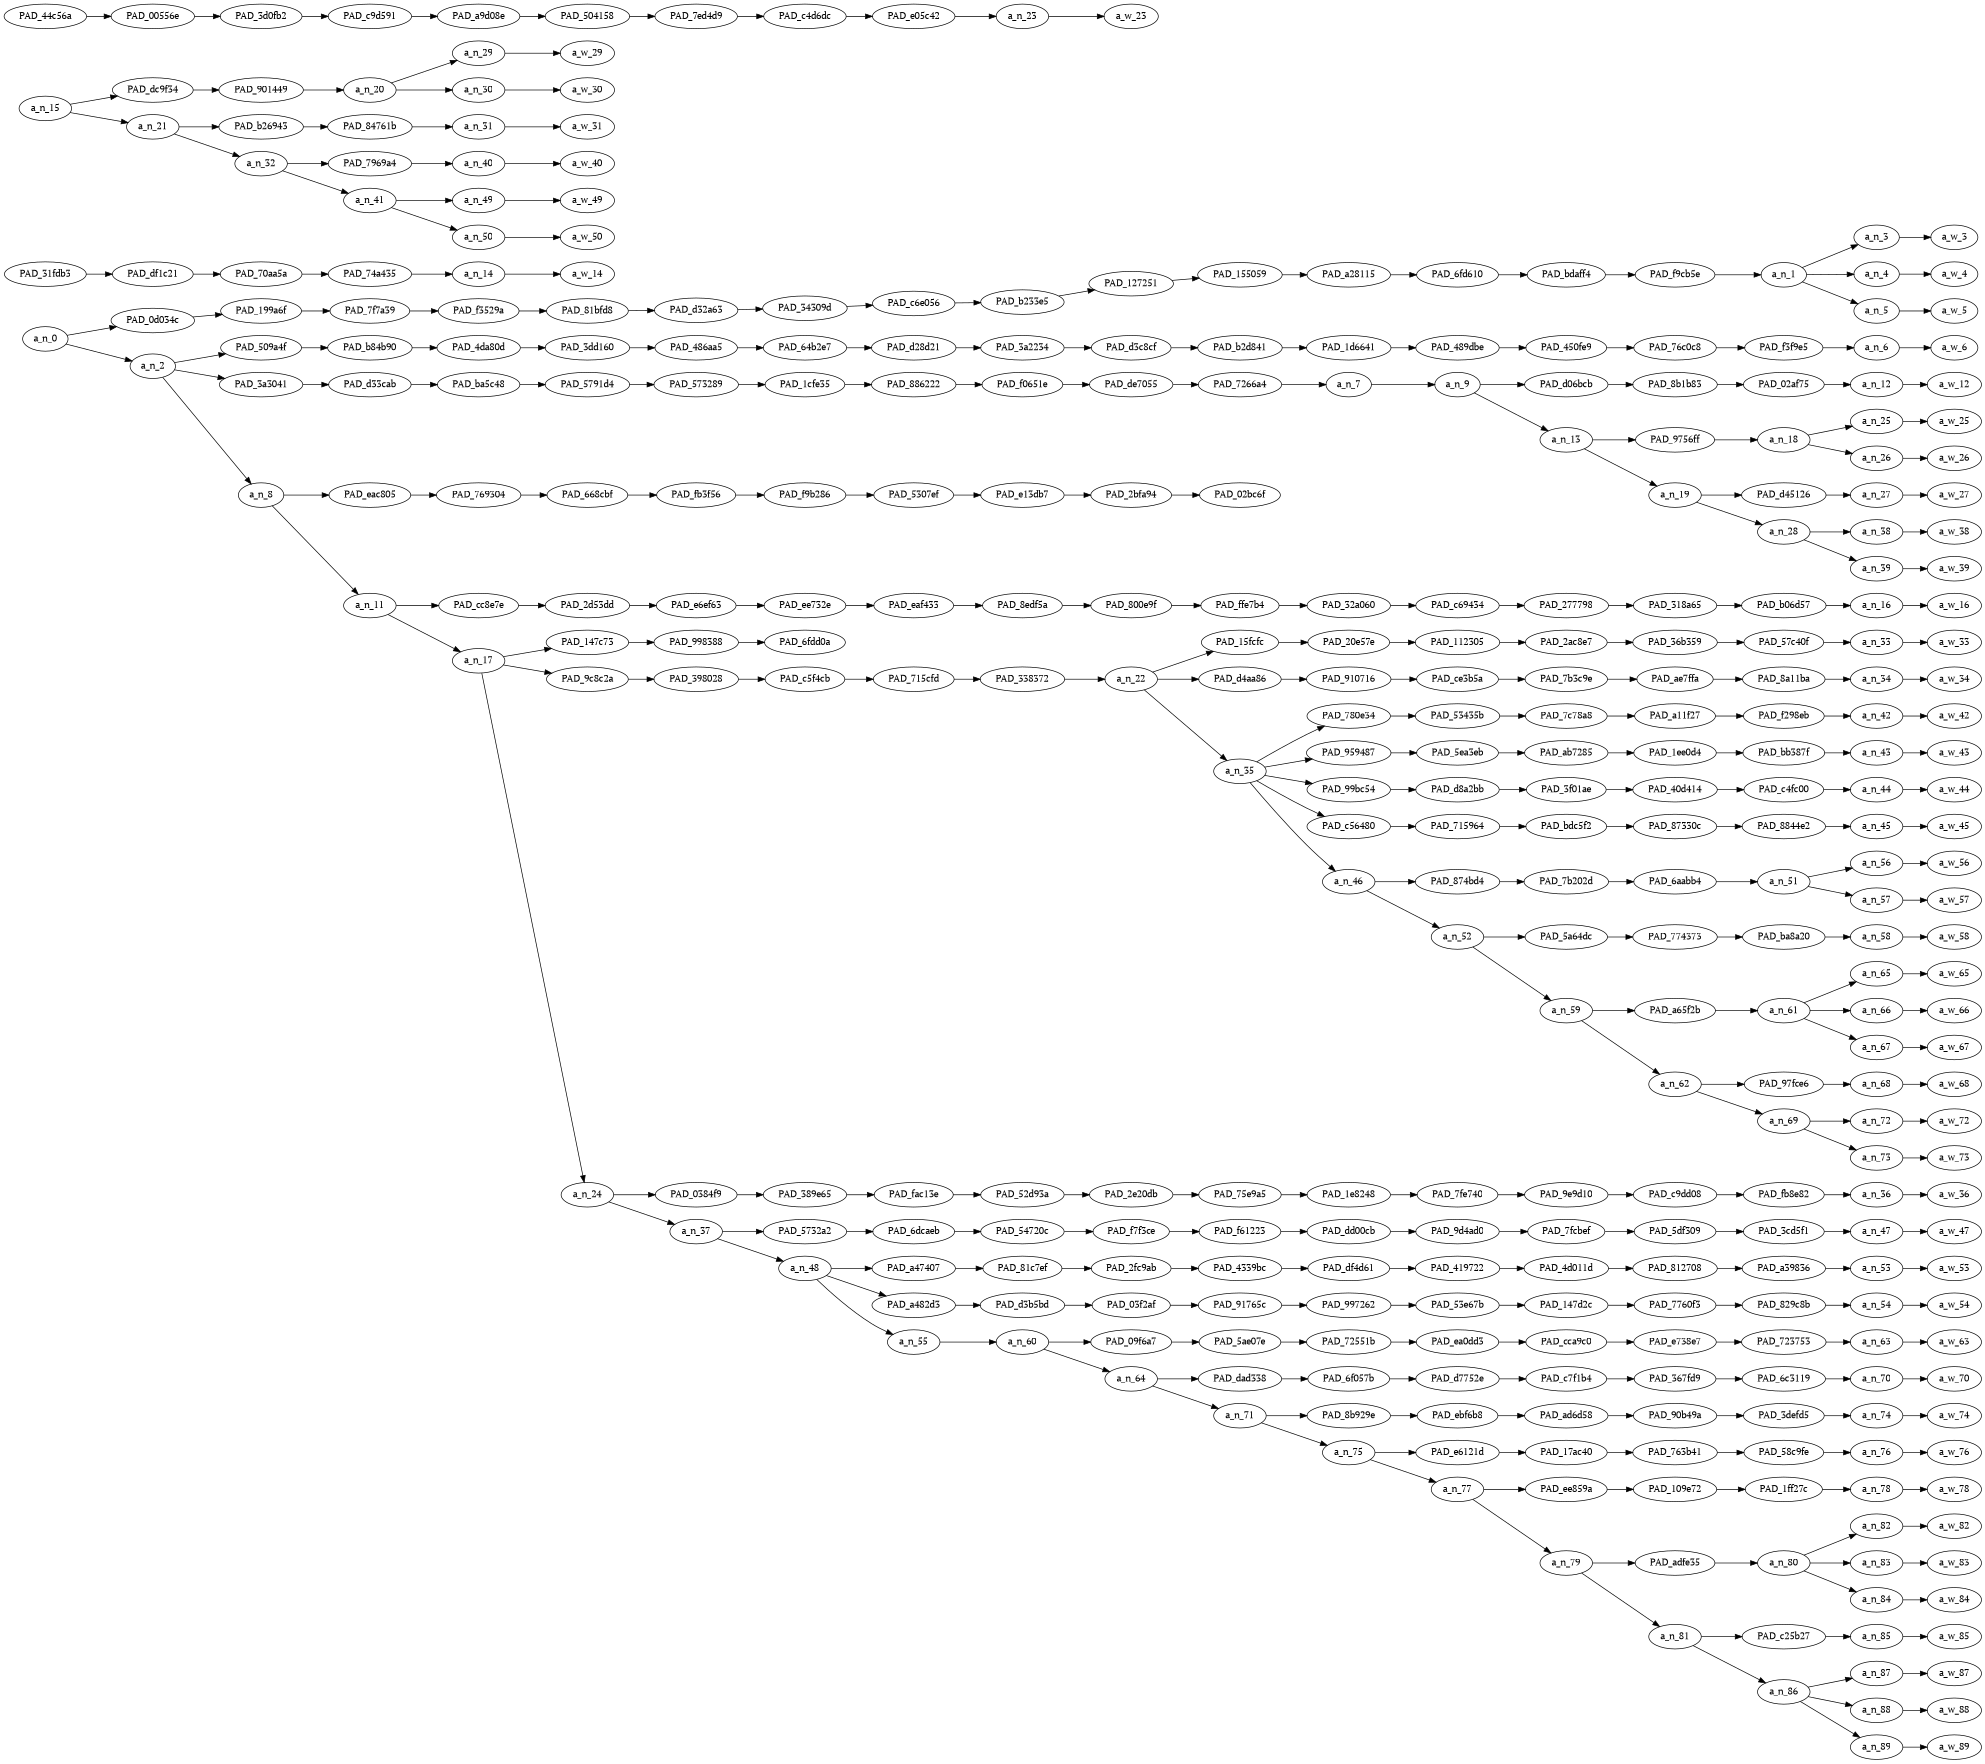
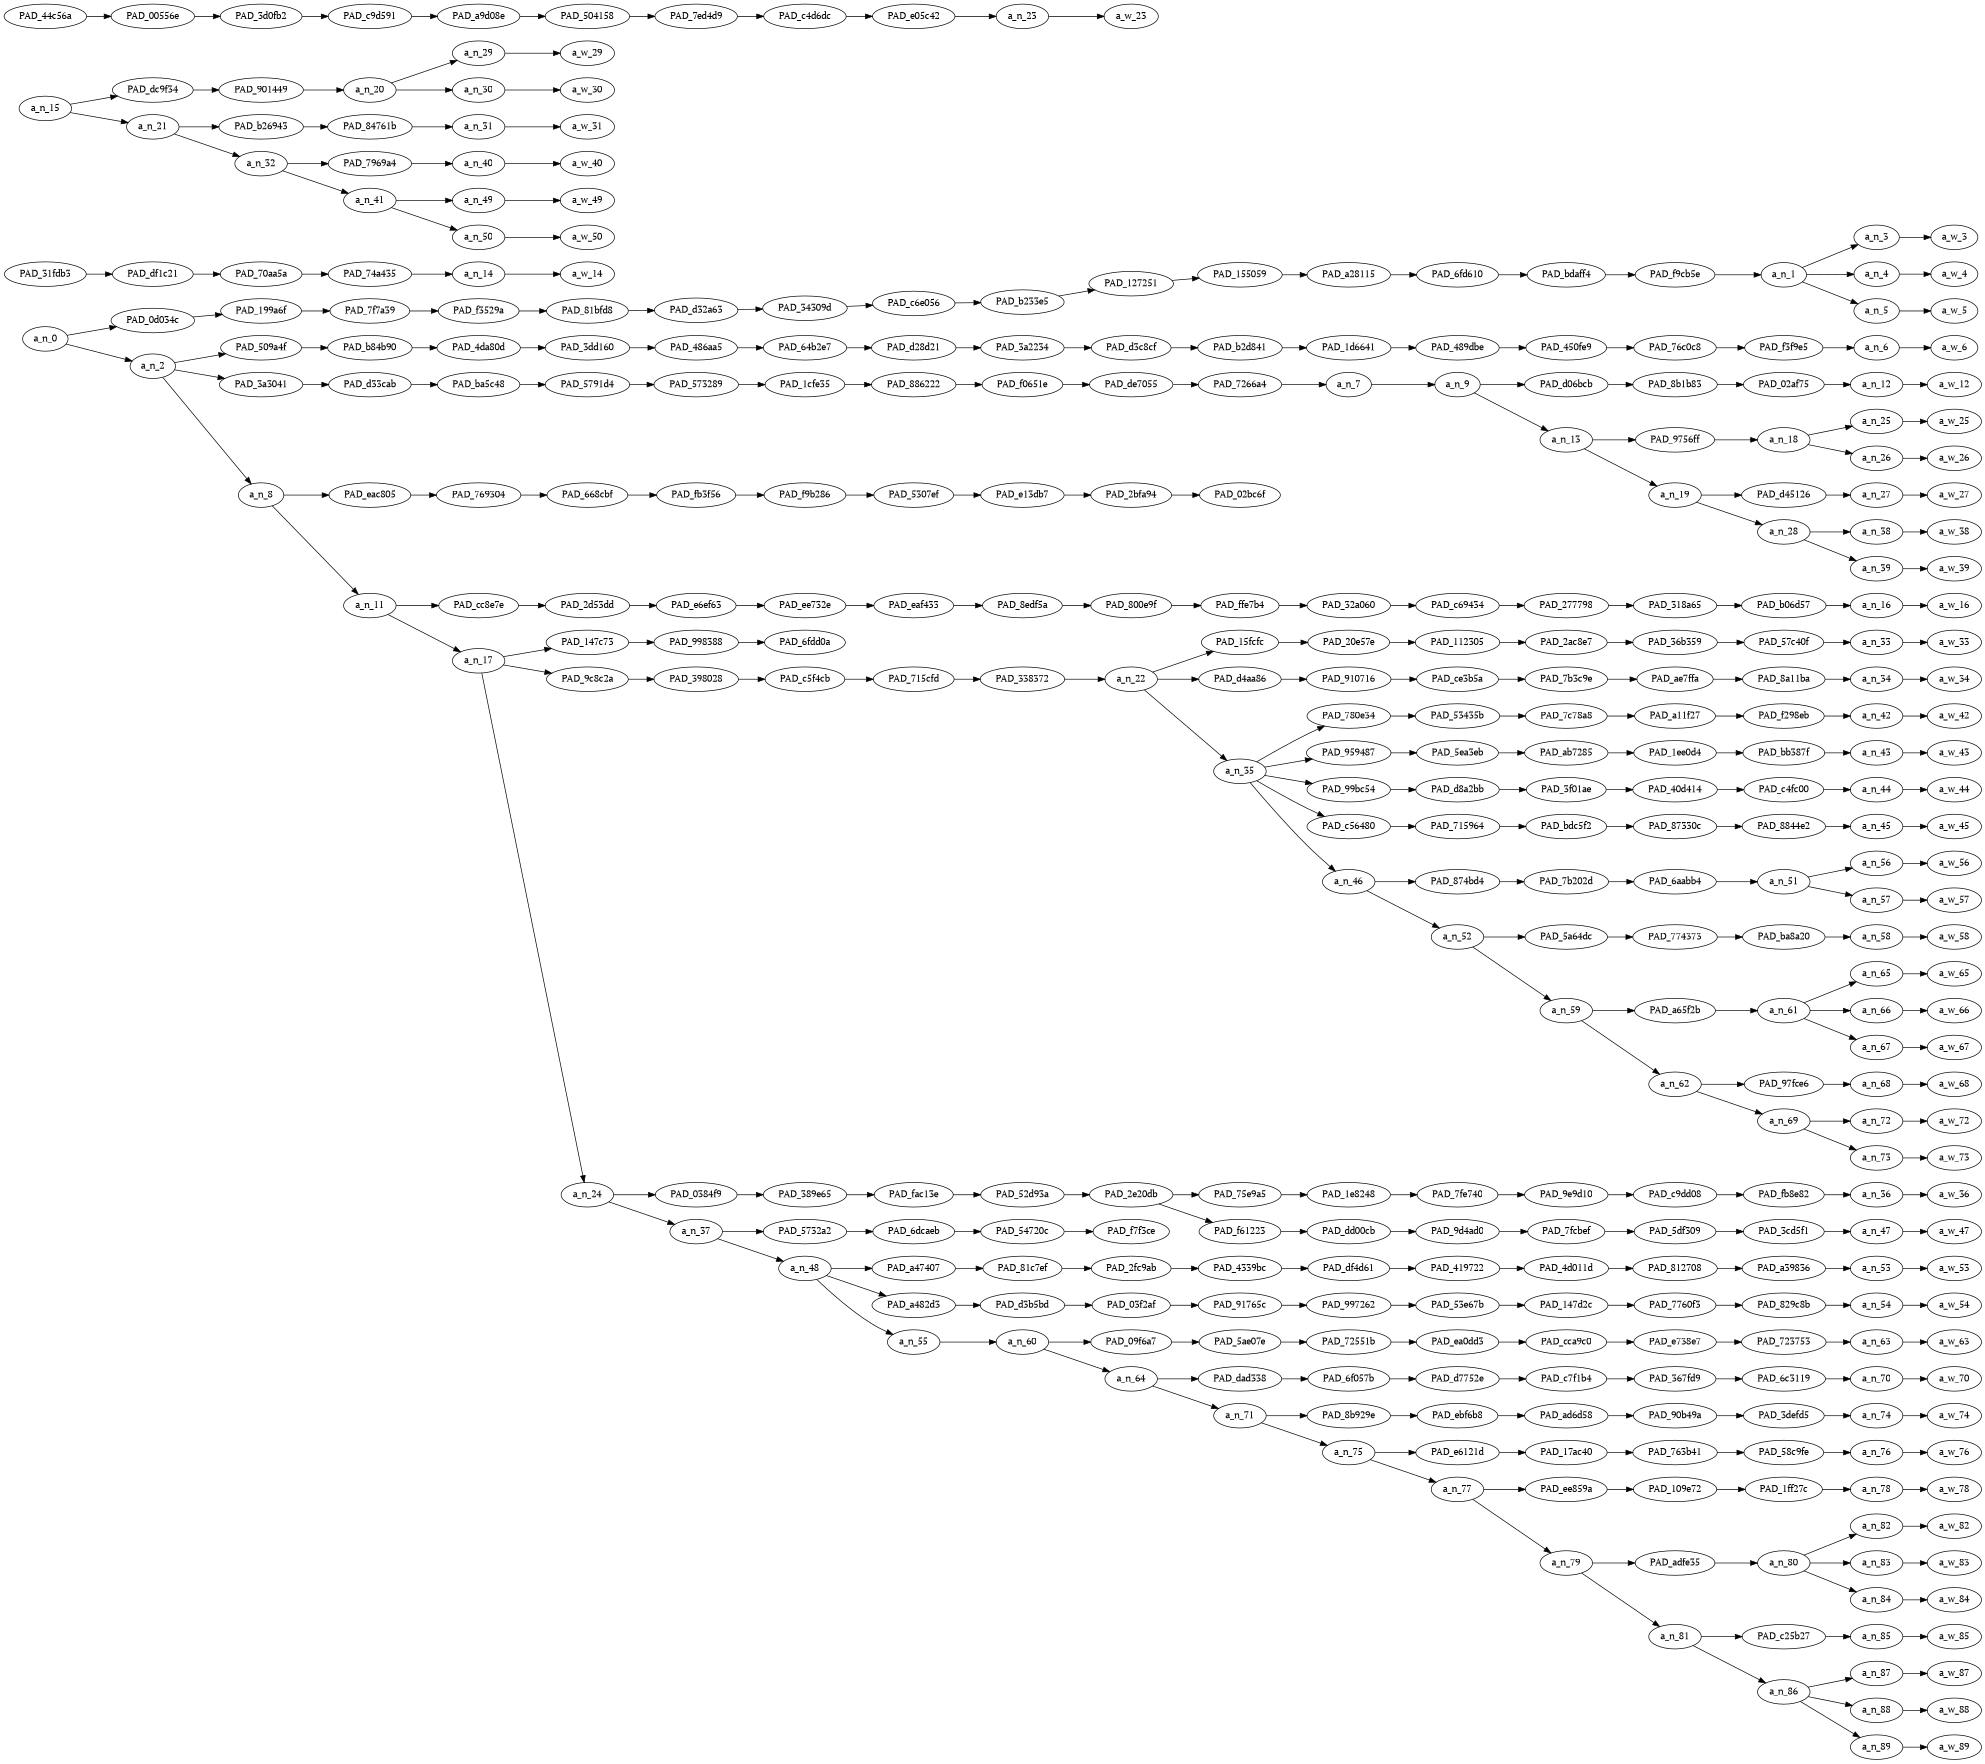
(1181, 1232) -> (1182, 1212)
